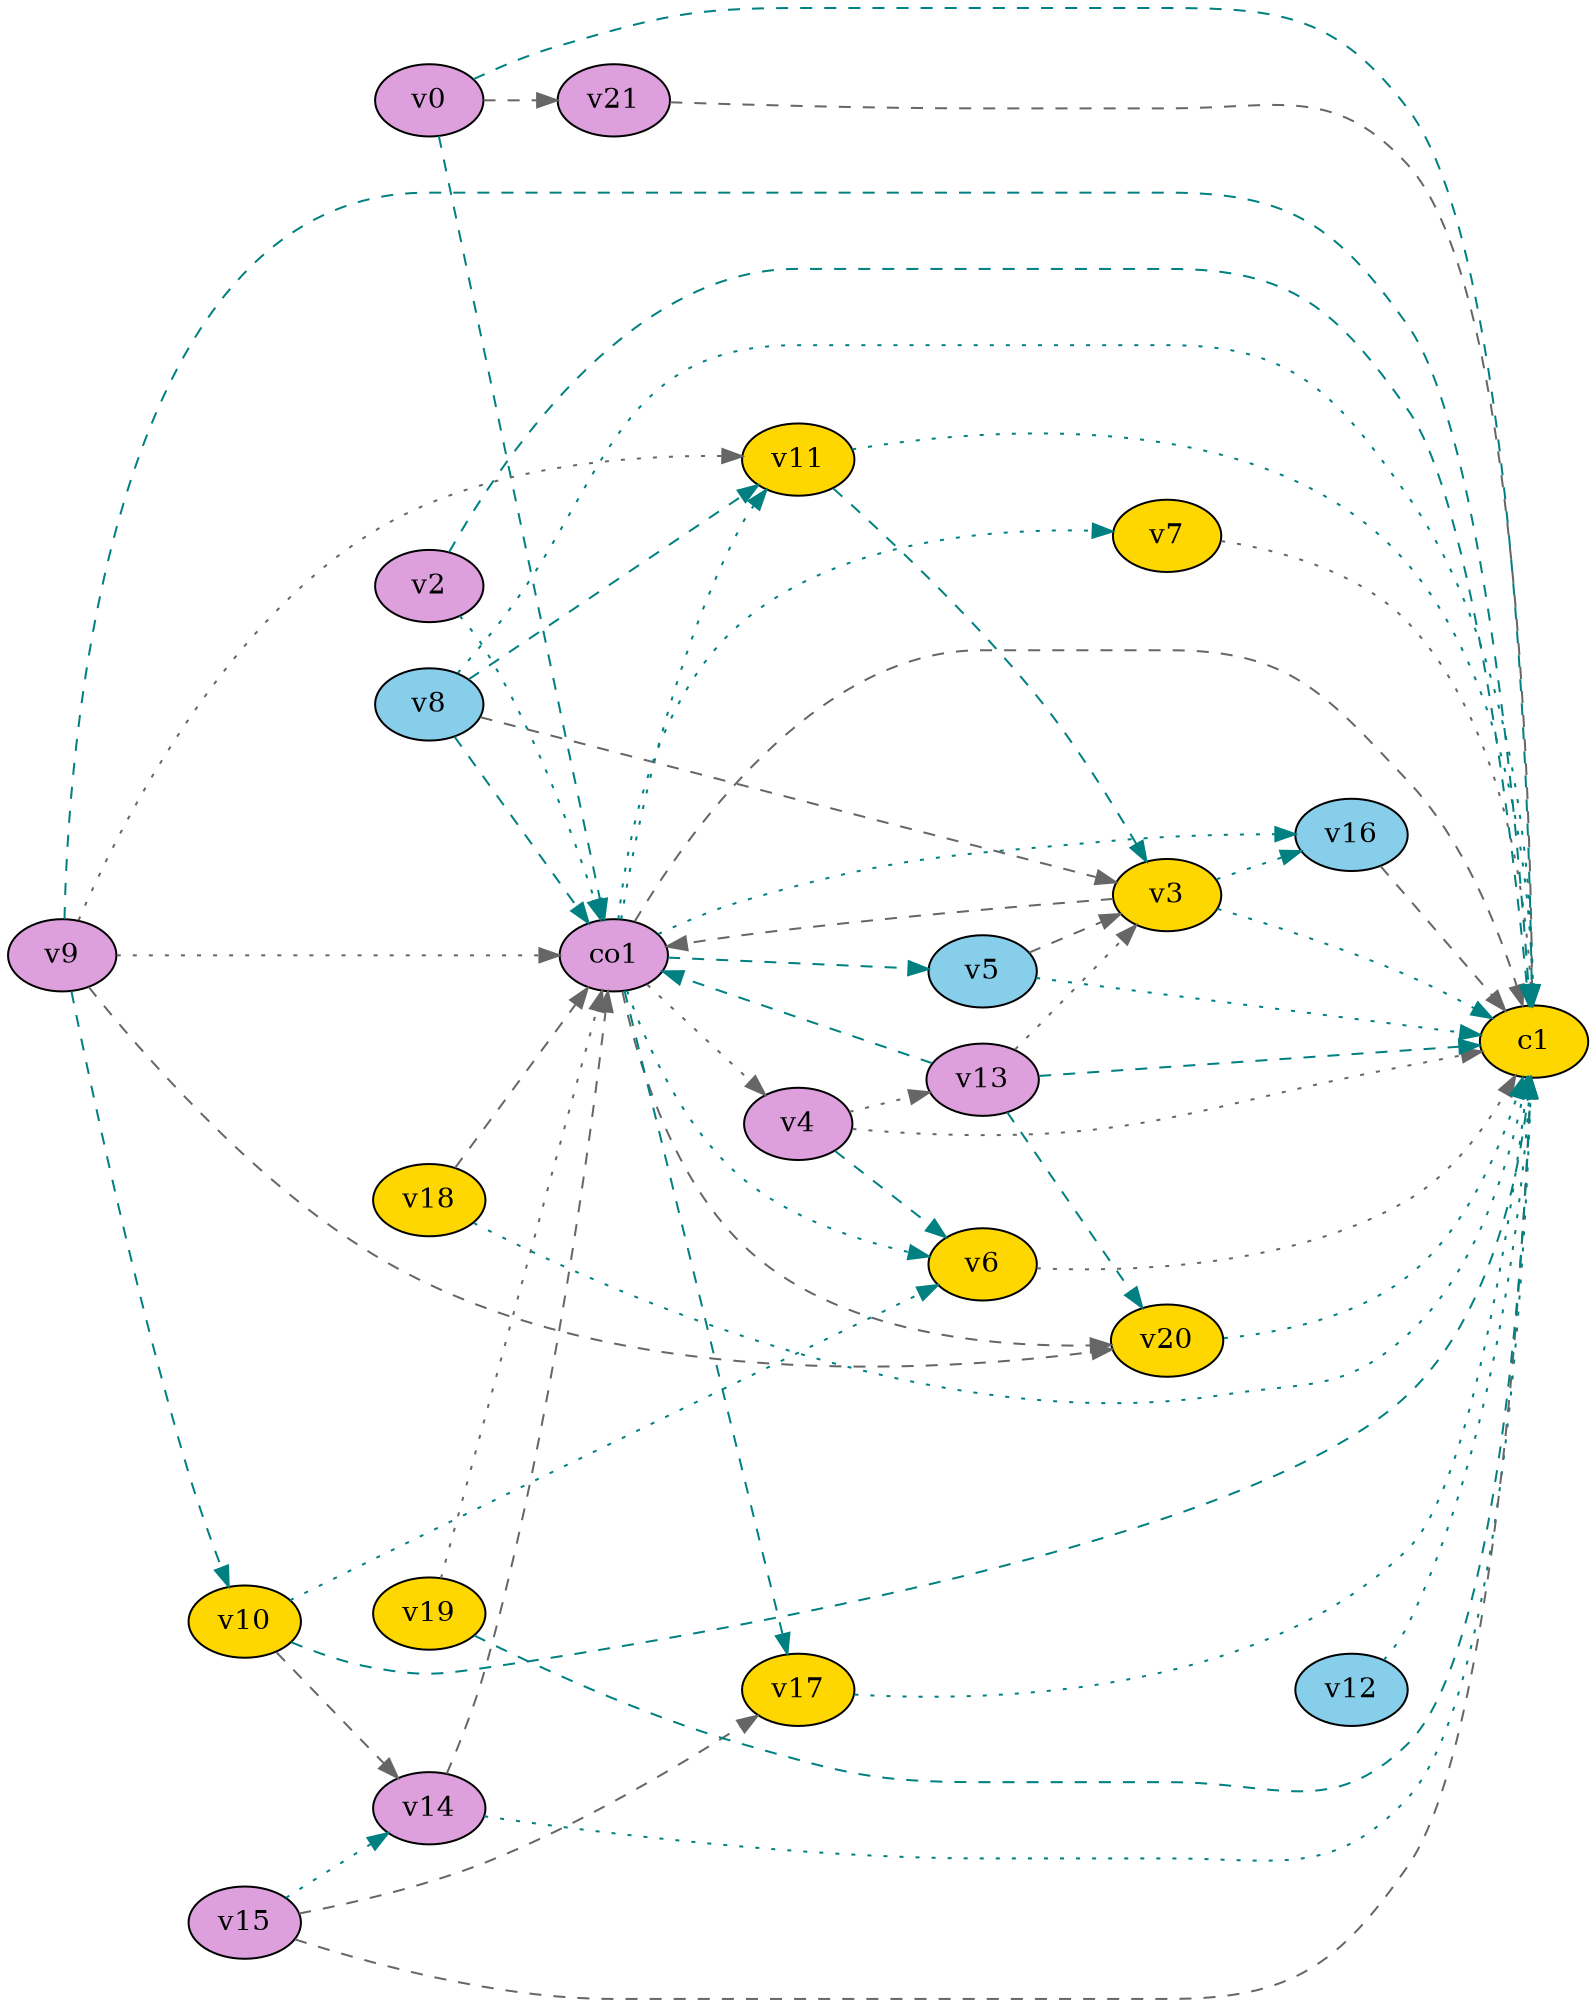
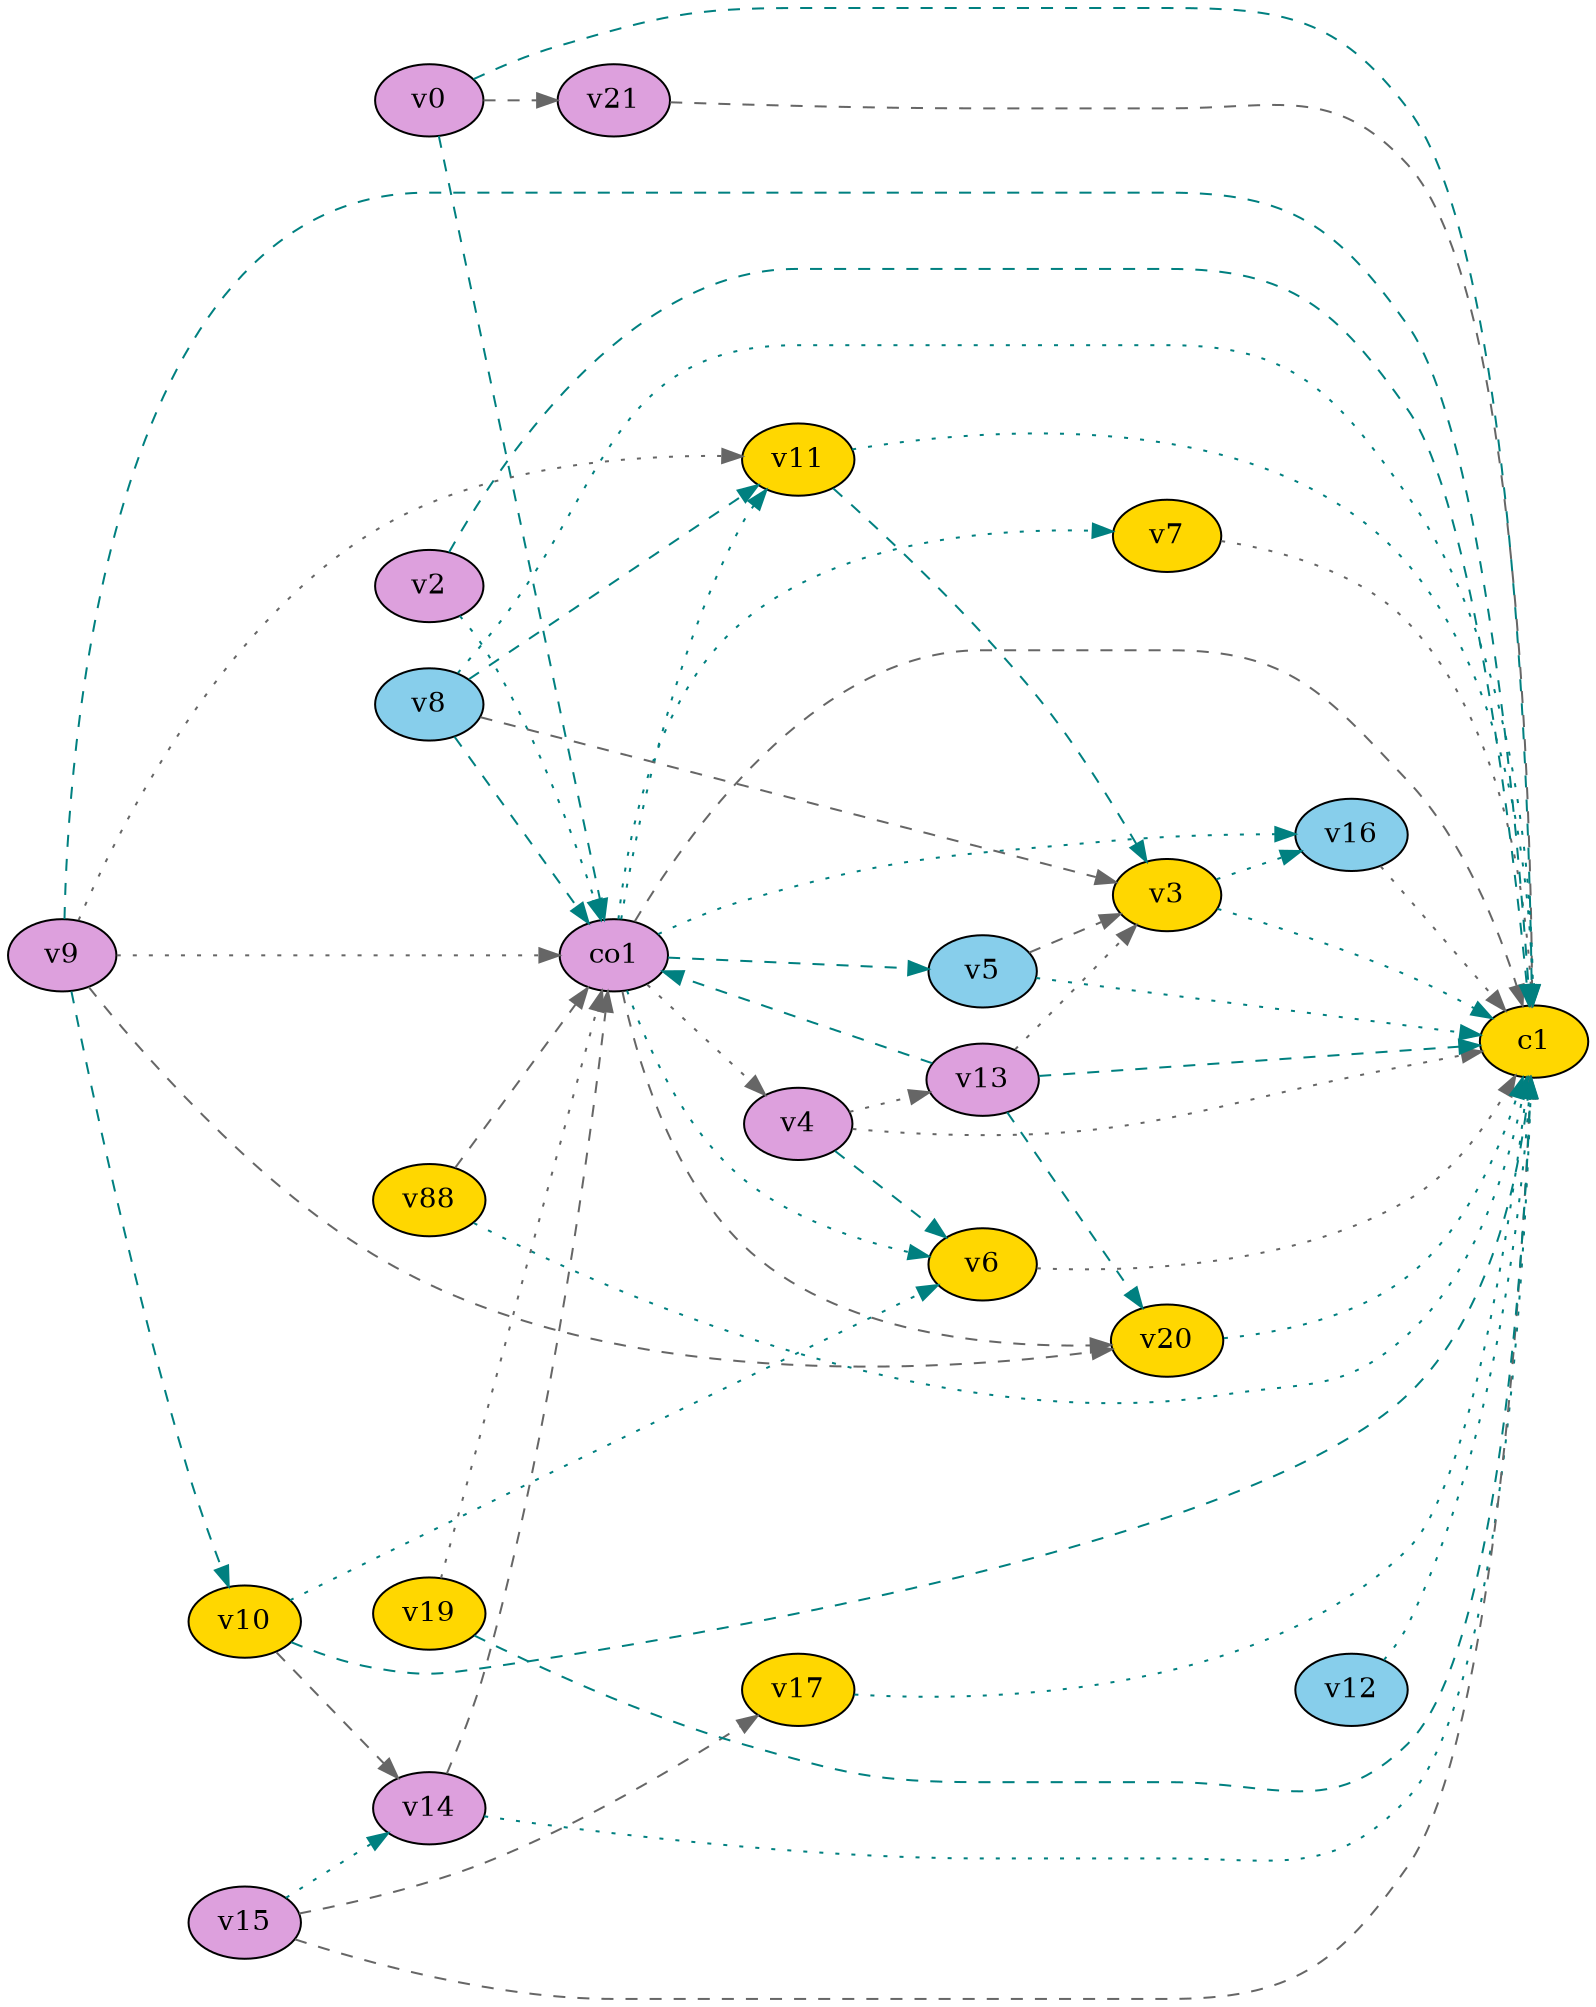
(900, 918) -> none
(1436, 931) -> (1436, 931)
(429, 1200) -> (429, 1200)
(700, 1296) -> none
